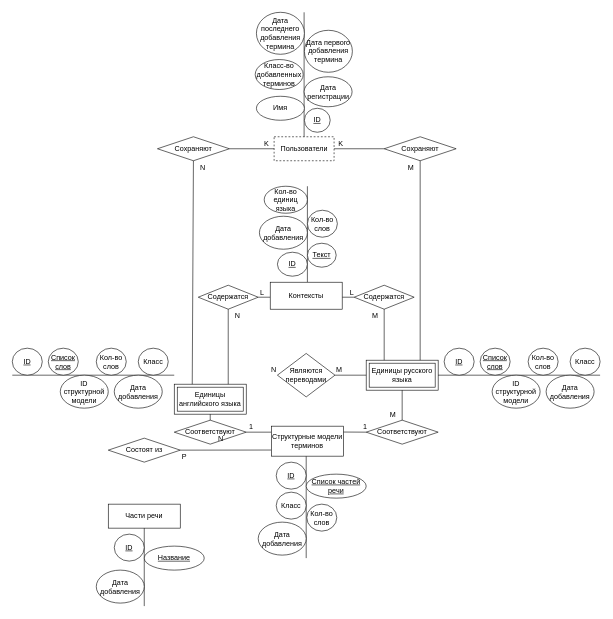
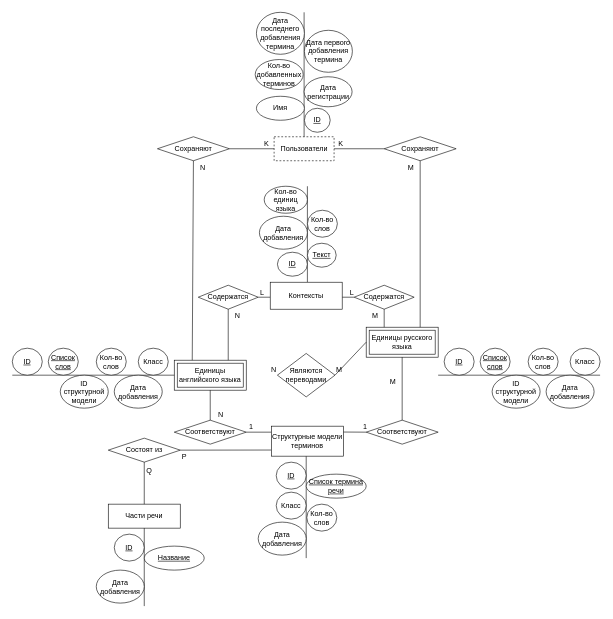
(279, 75) -> (279, 75)
(402, 375) -> (402, 342)
(210, 399) -> (210, 375)
none -> (144, 483)
(336, 486) -> (336, 486)
